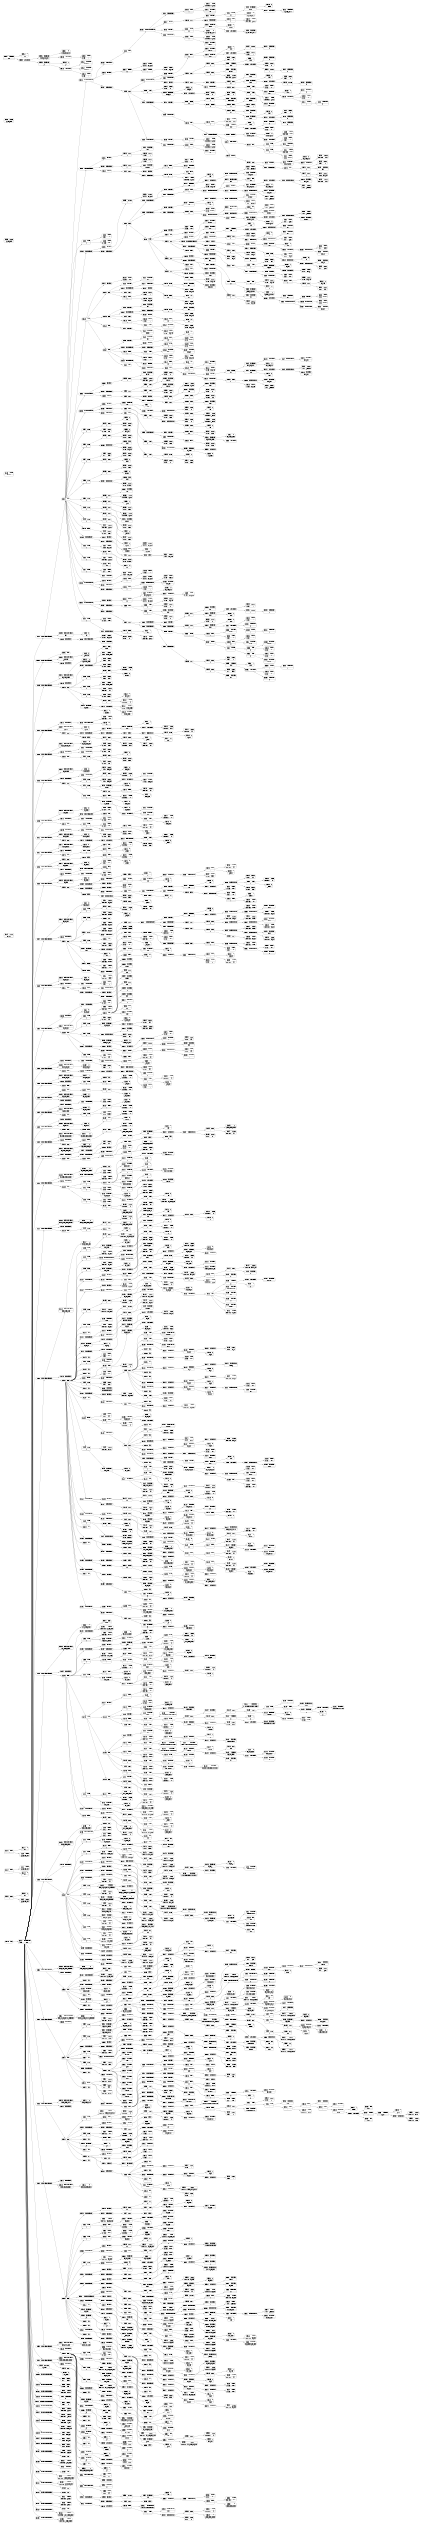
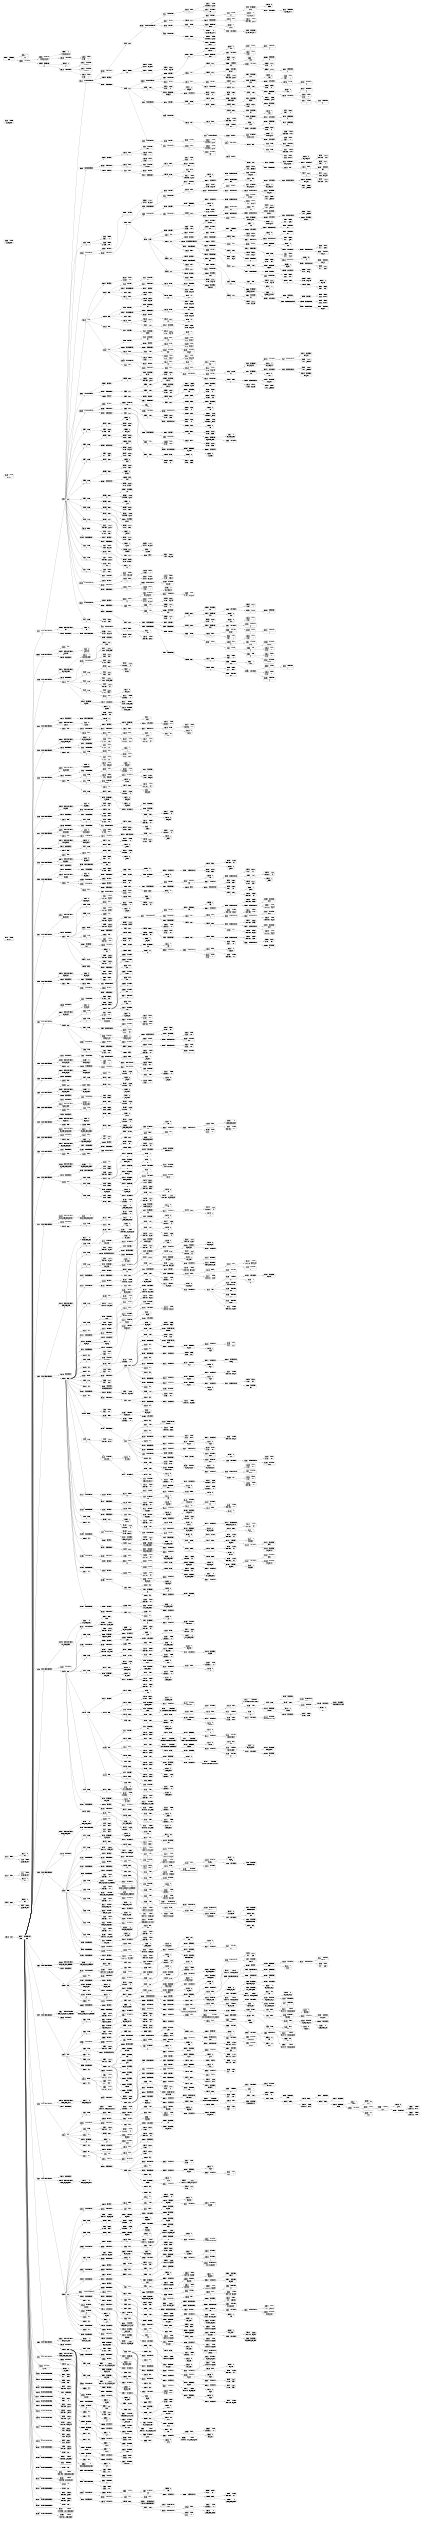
none -> (306, 360)
(213, 2331) -> (213, 2327)
